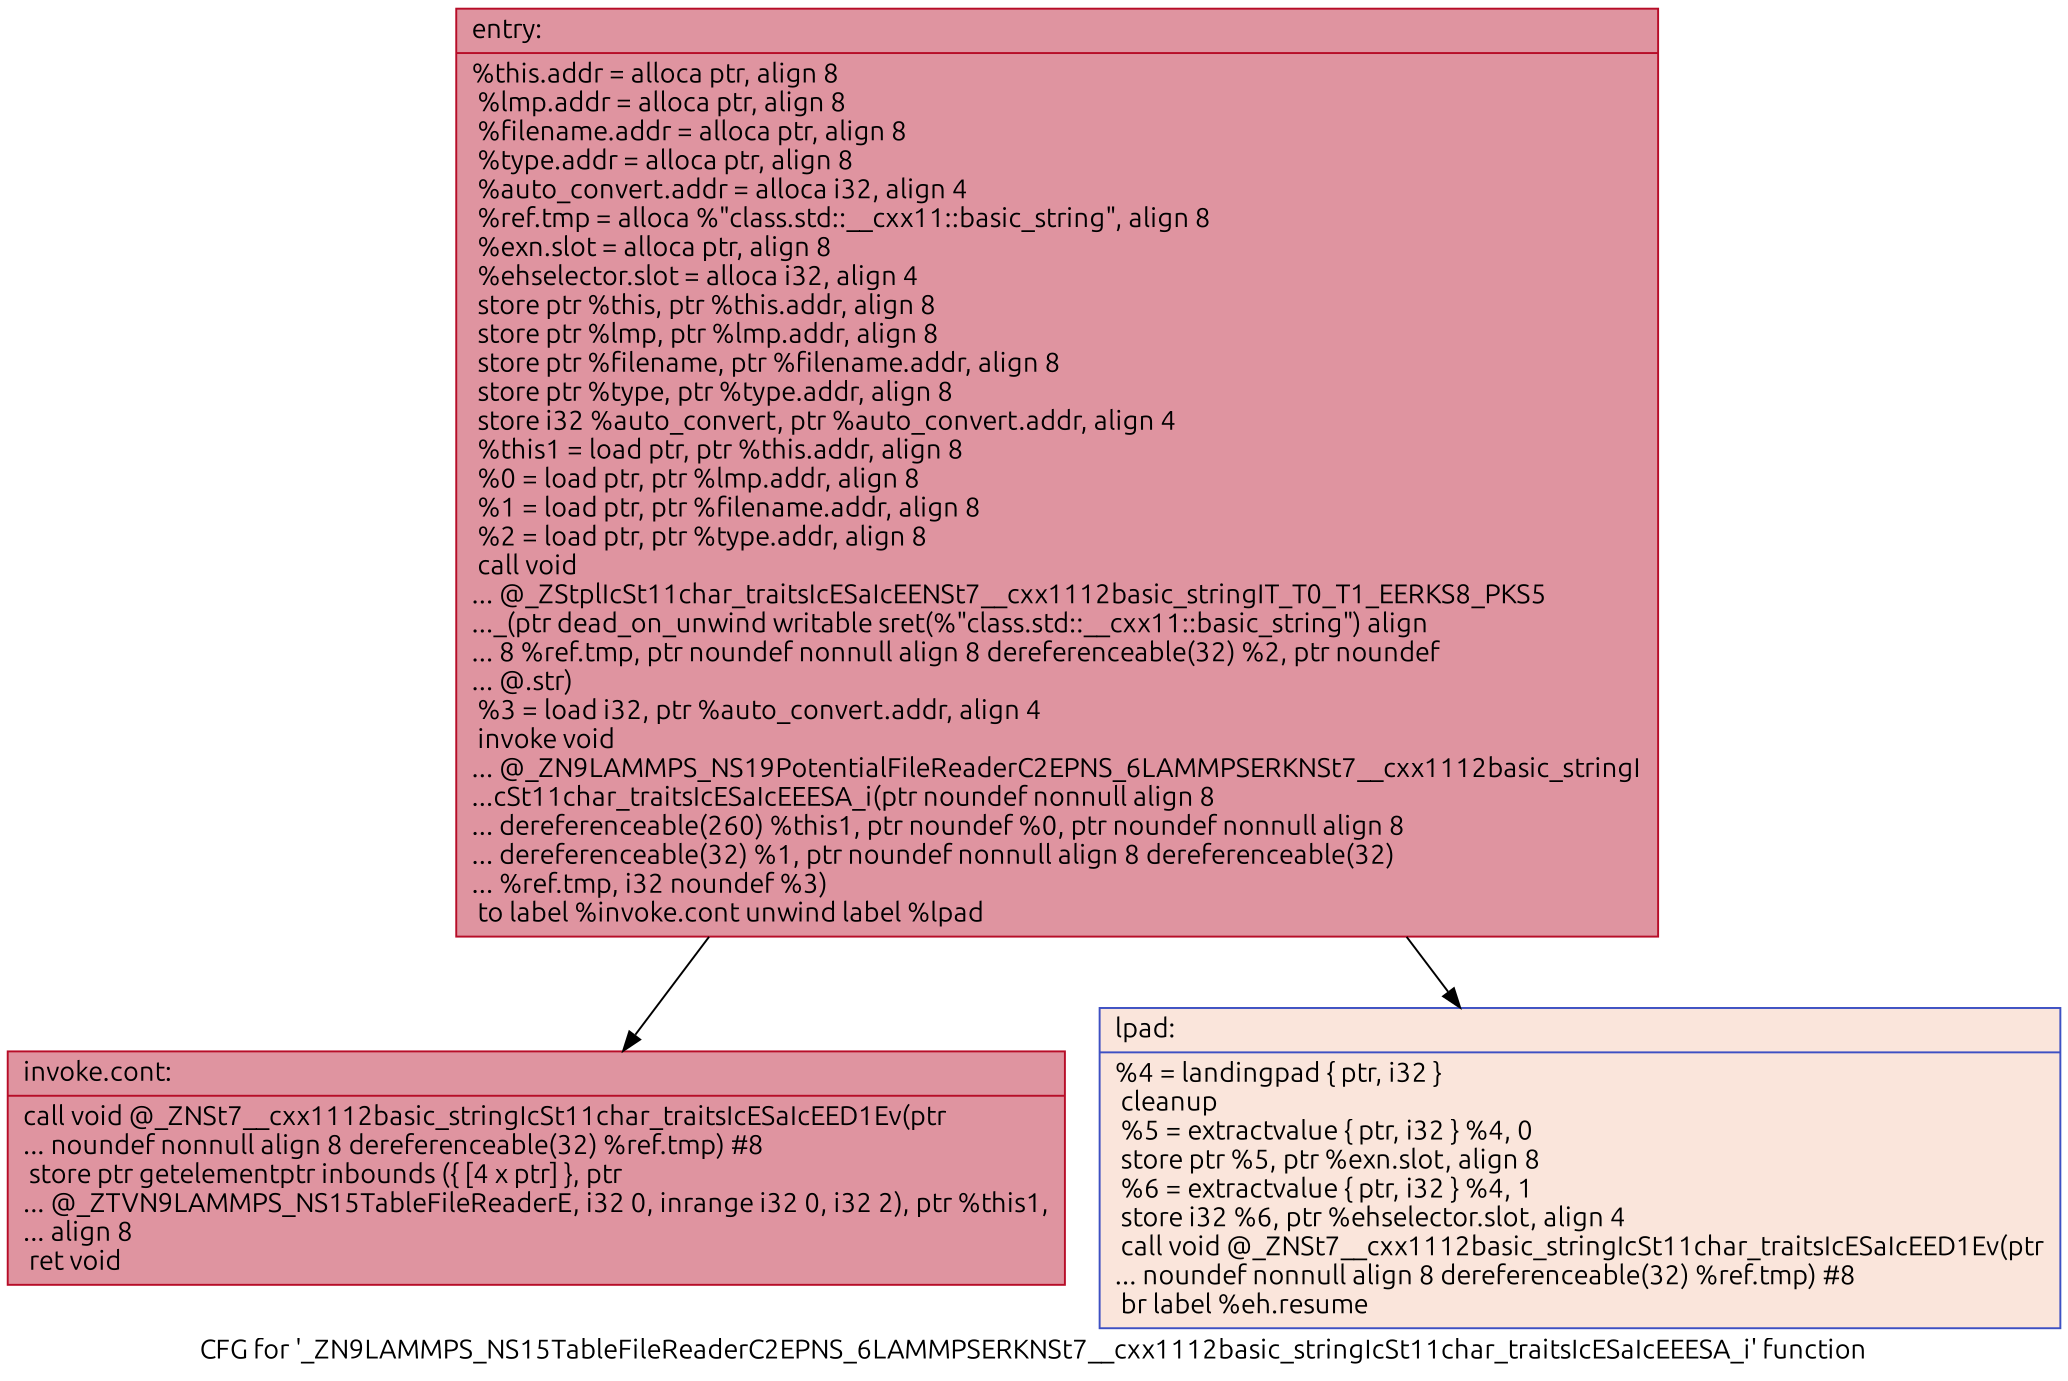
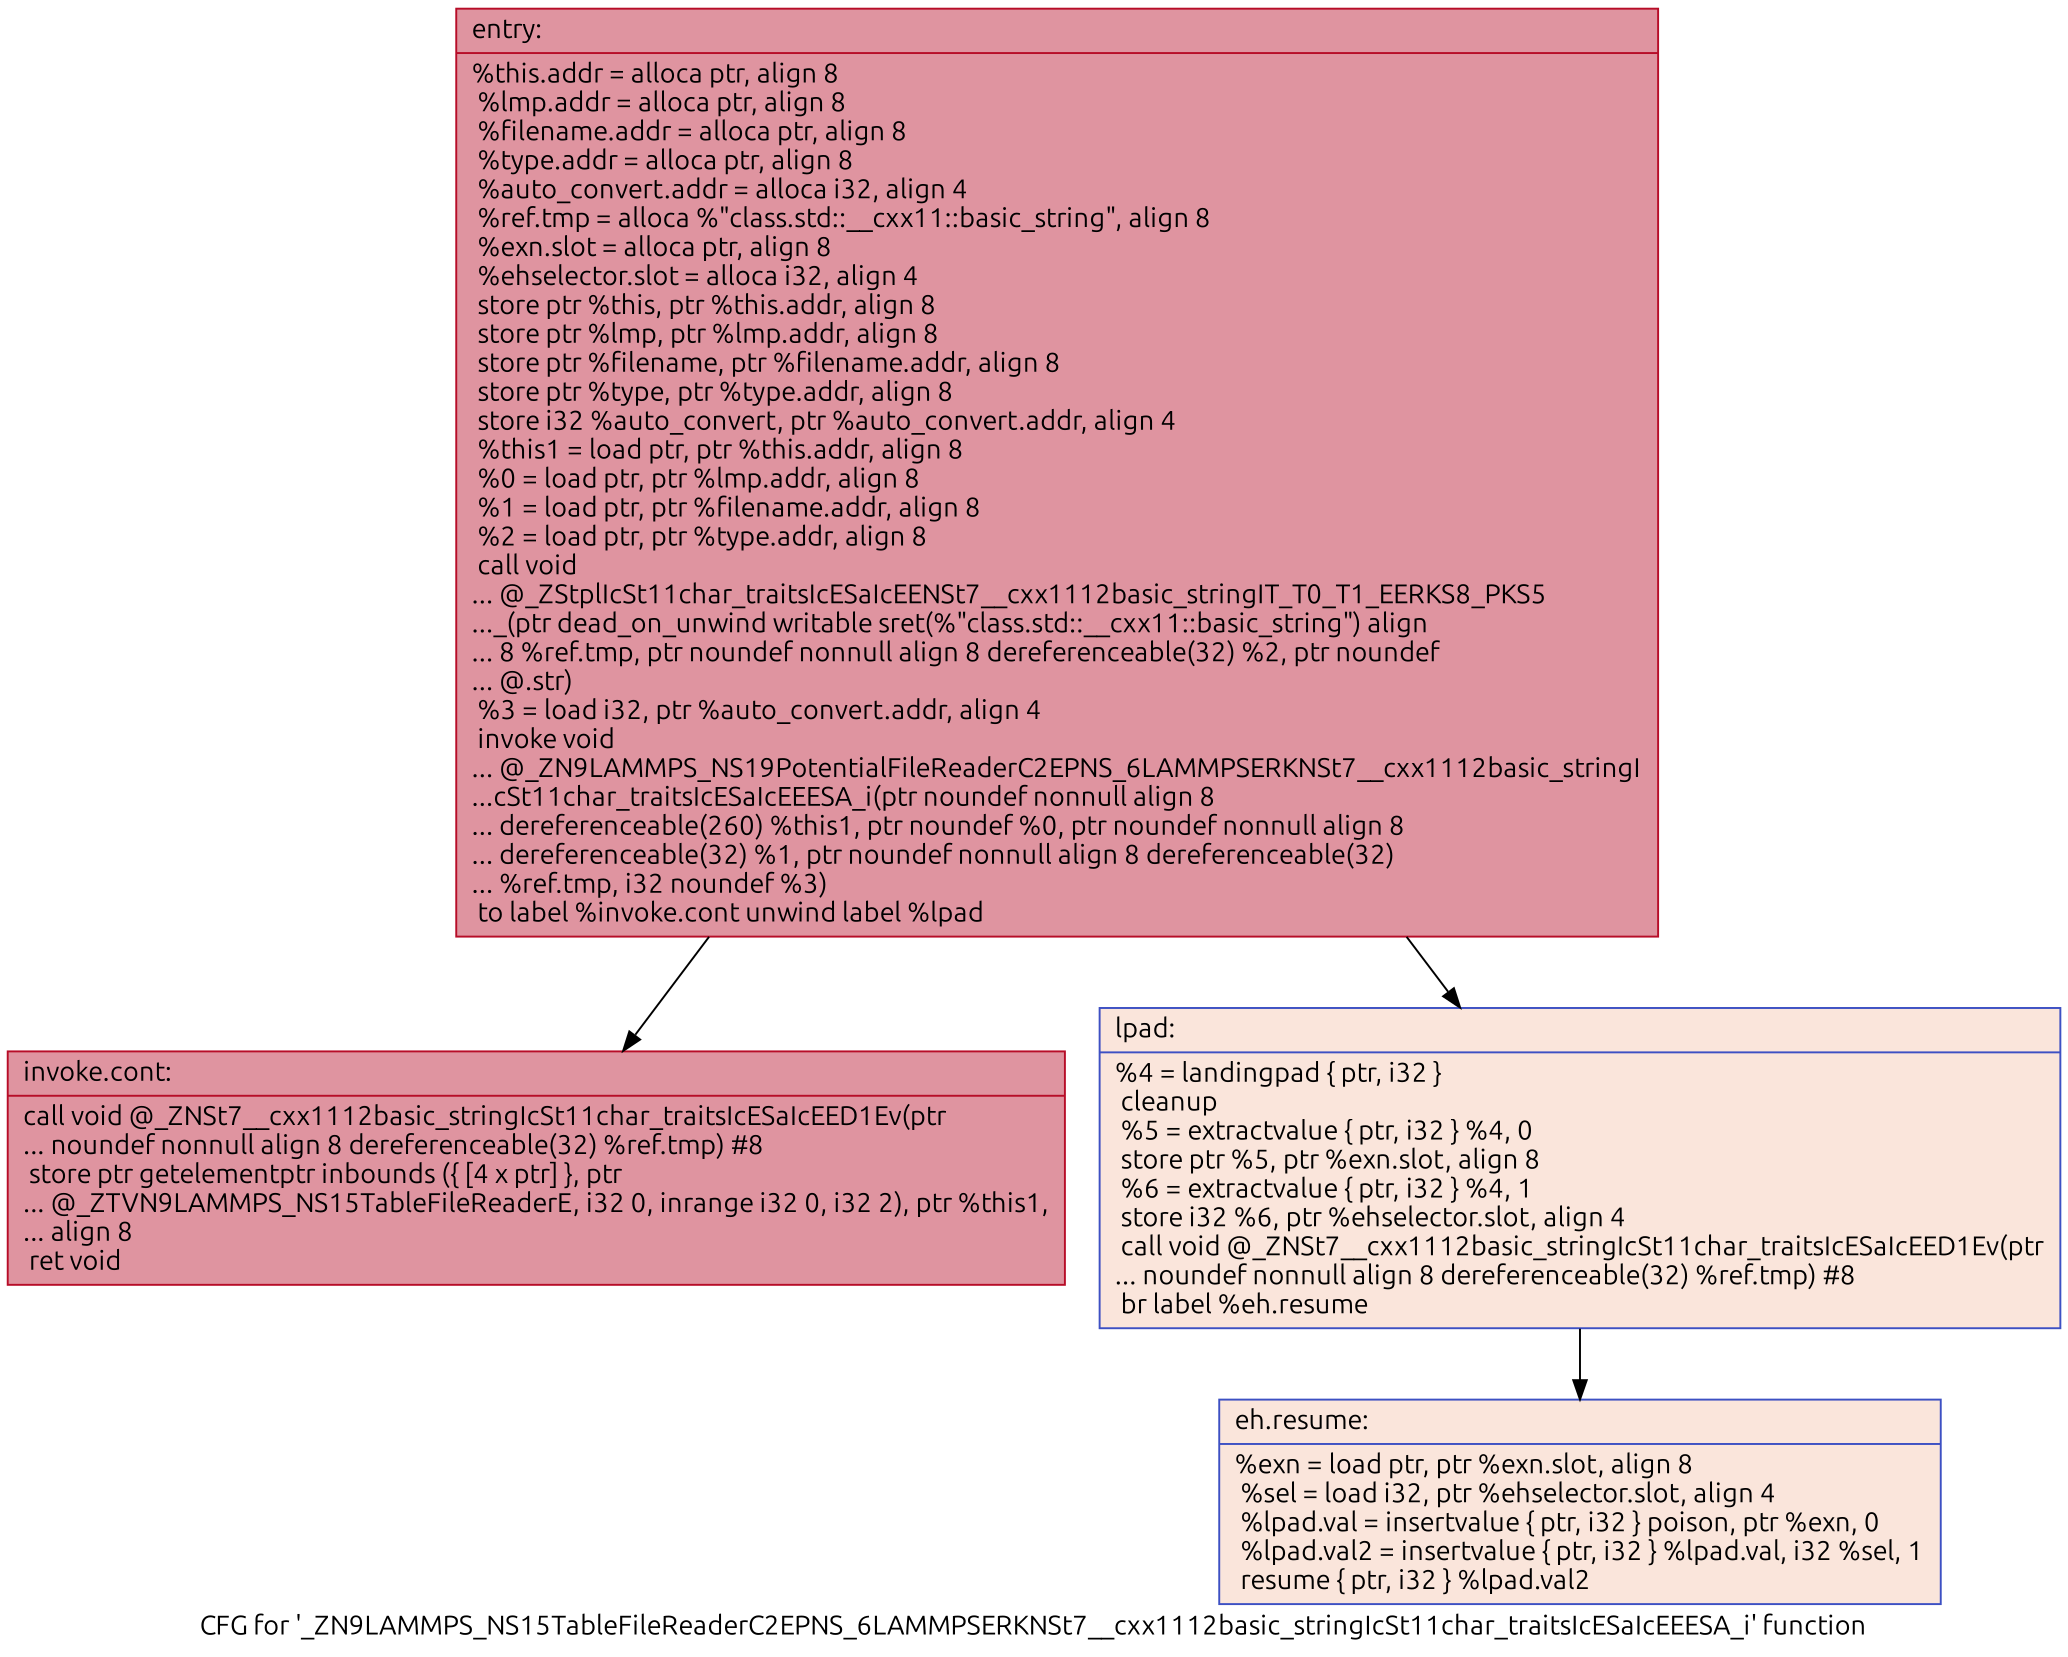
none -> (1580, 1502)
